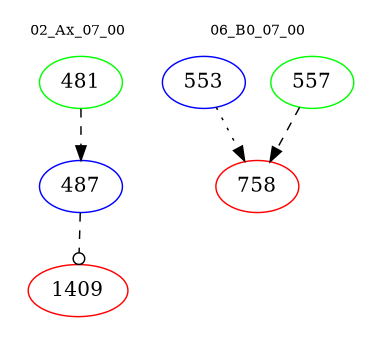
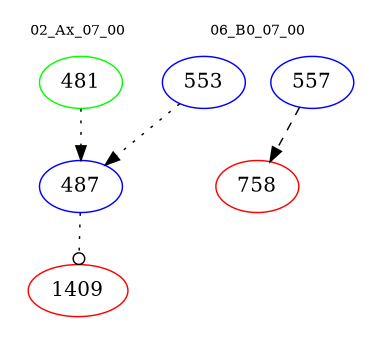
(312, 82) -> (312, 82)
(81, 127) -> (81, 127)
(227, 128) -> (159, 121)
(80, 233) -> (80, 233)
